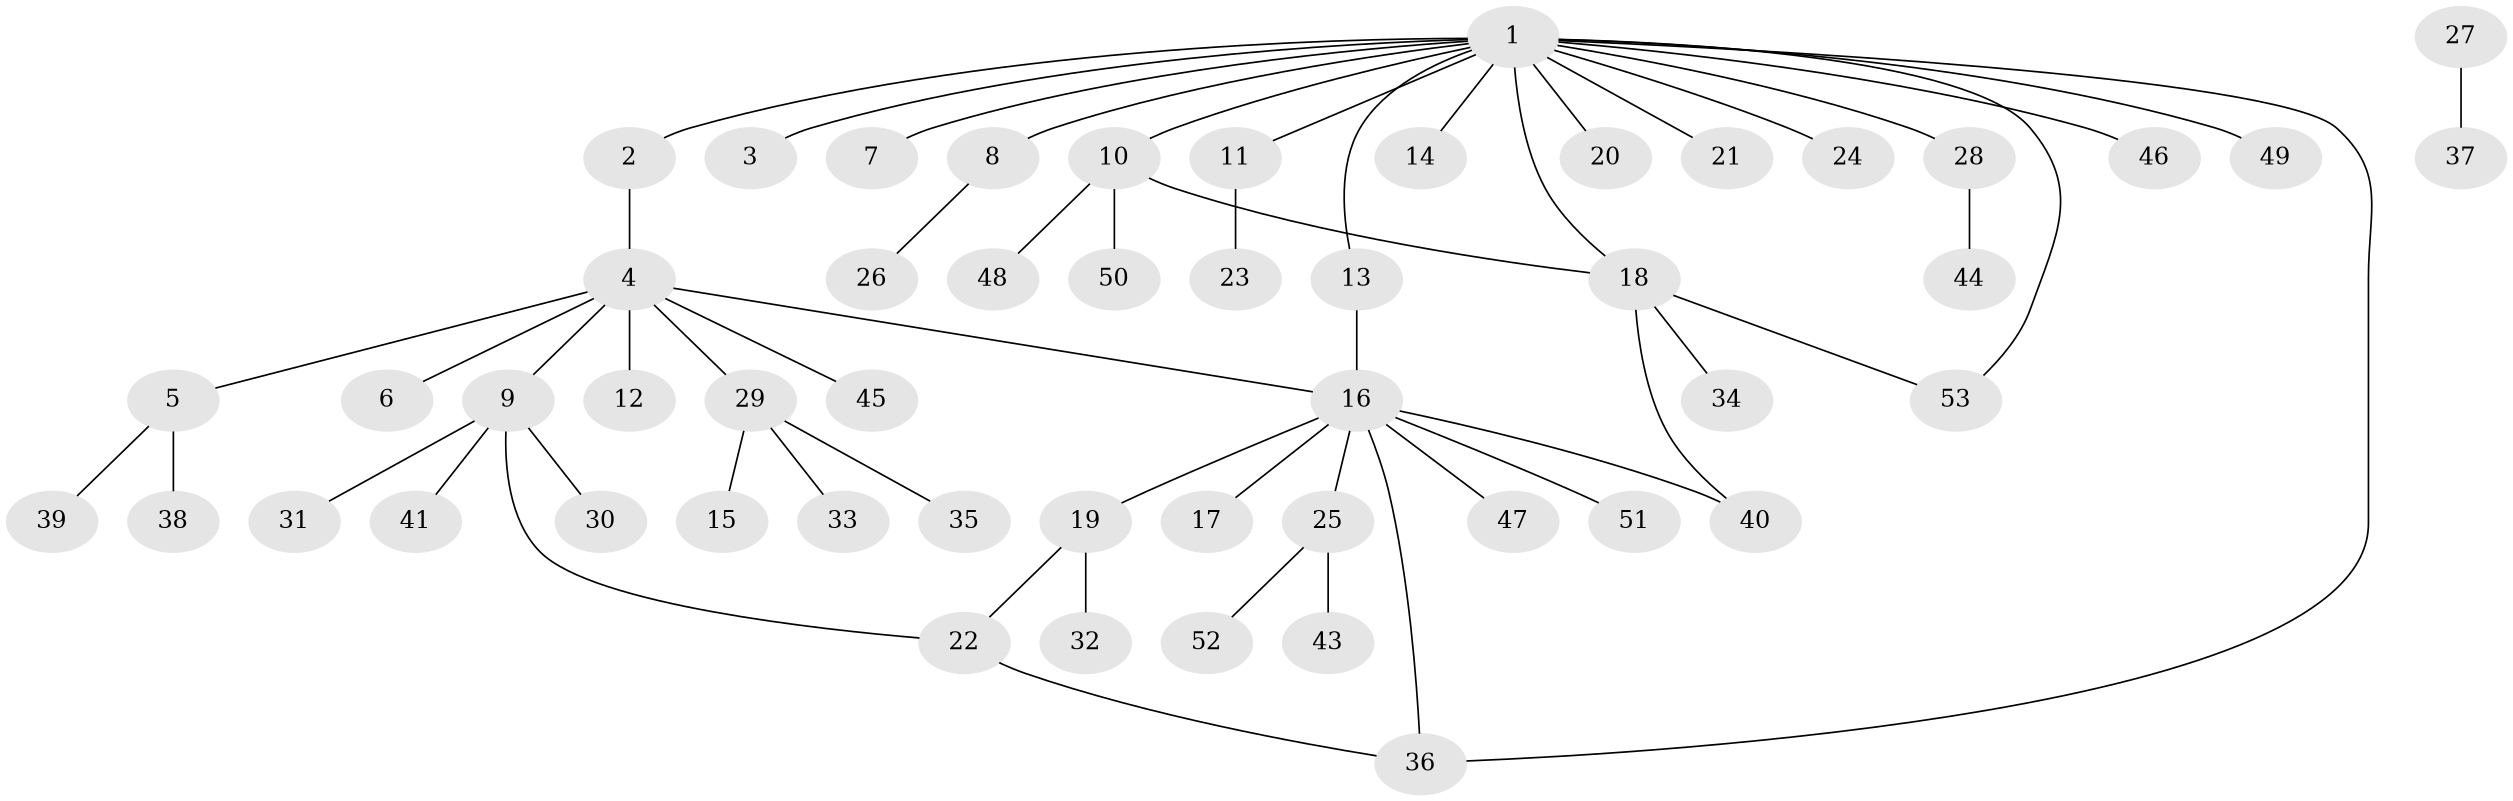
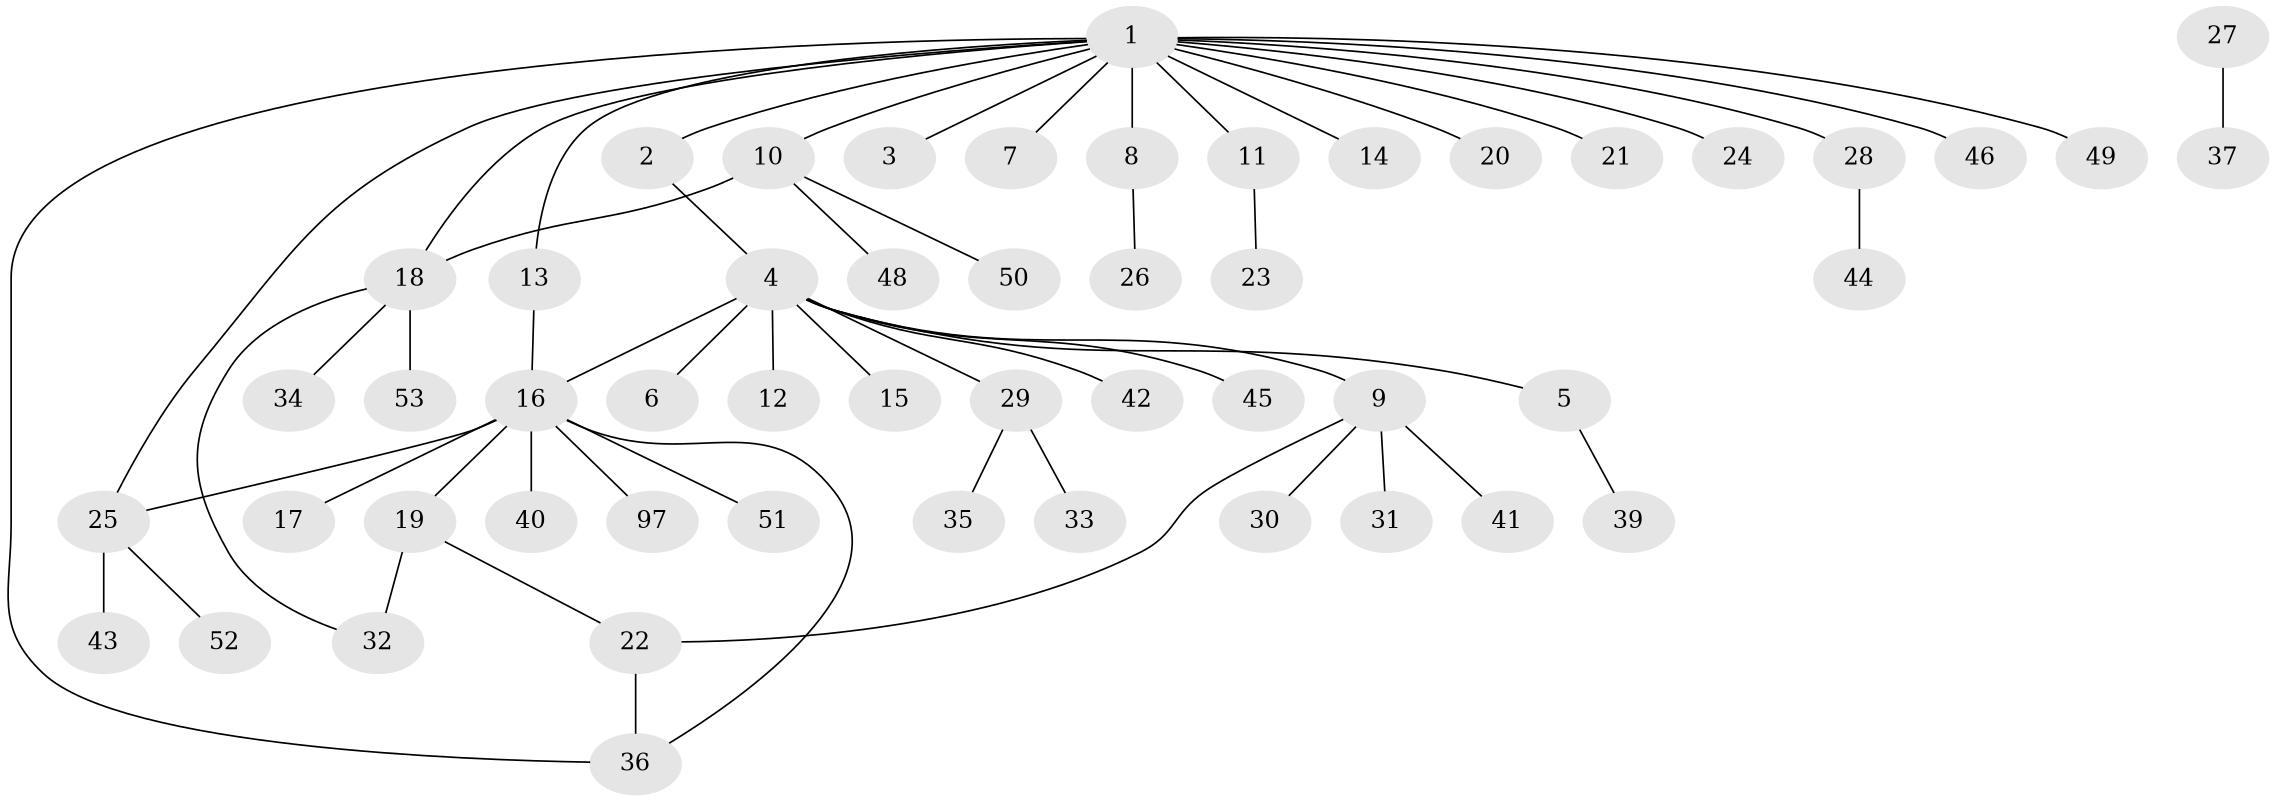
(1937, 82) -> (521, 110)
none -> (1137, 401)
(1659, 415) -> (198, 447)
(737, 461) -> (833, 340)
(173, 522) -> none
(1513, 522) -> (652, 522)
